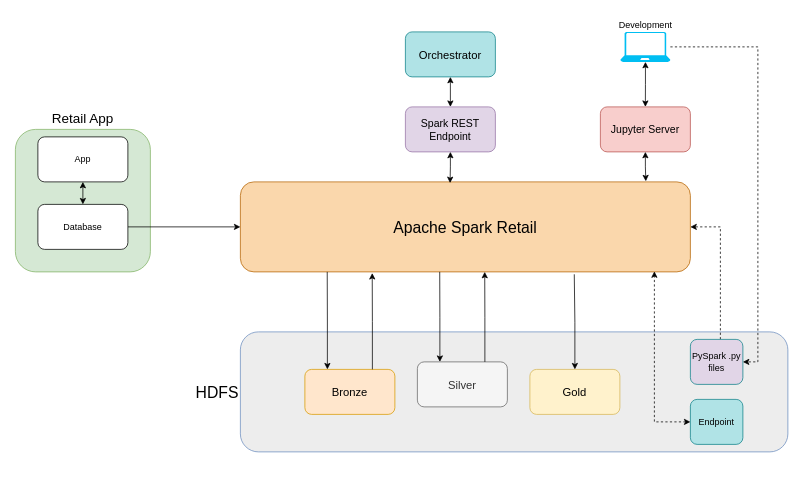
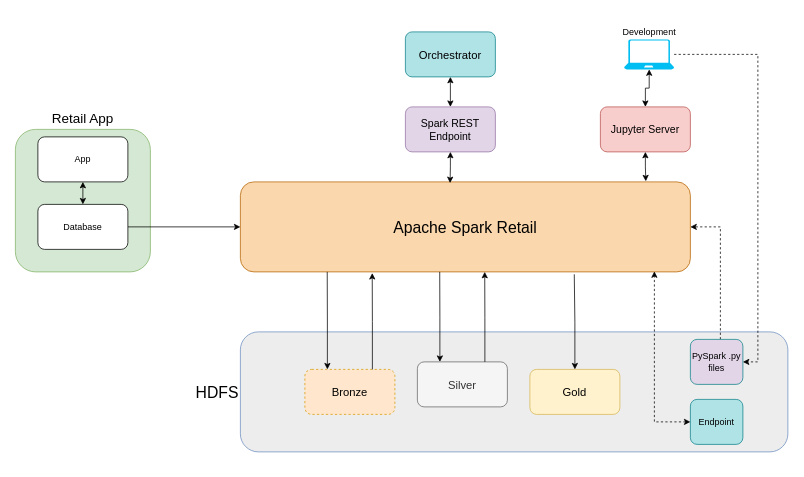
(645, 47) -> (649, 54)
(350, 392) -> (350, 392)
